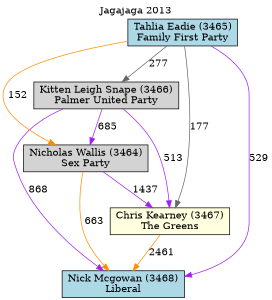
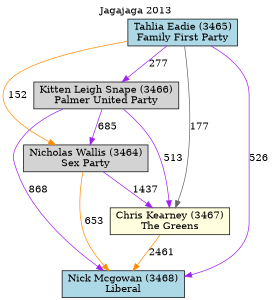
(147, 62) -> (147, 62)
(259, 158) -> (259, 158)
(94, 221) -> (94, 221)
